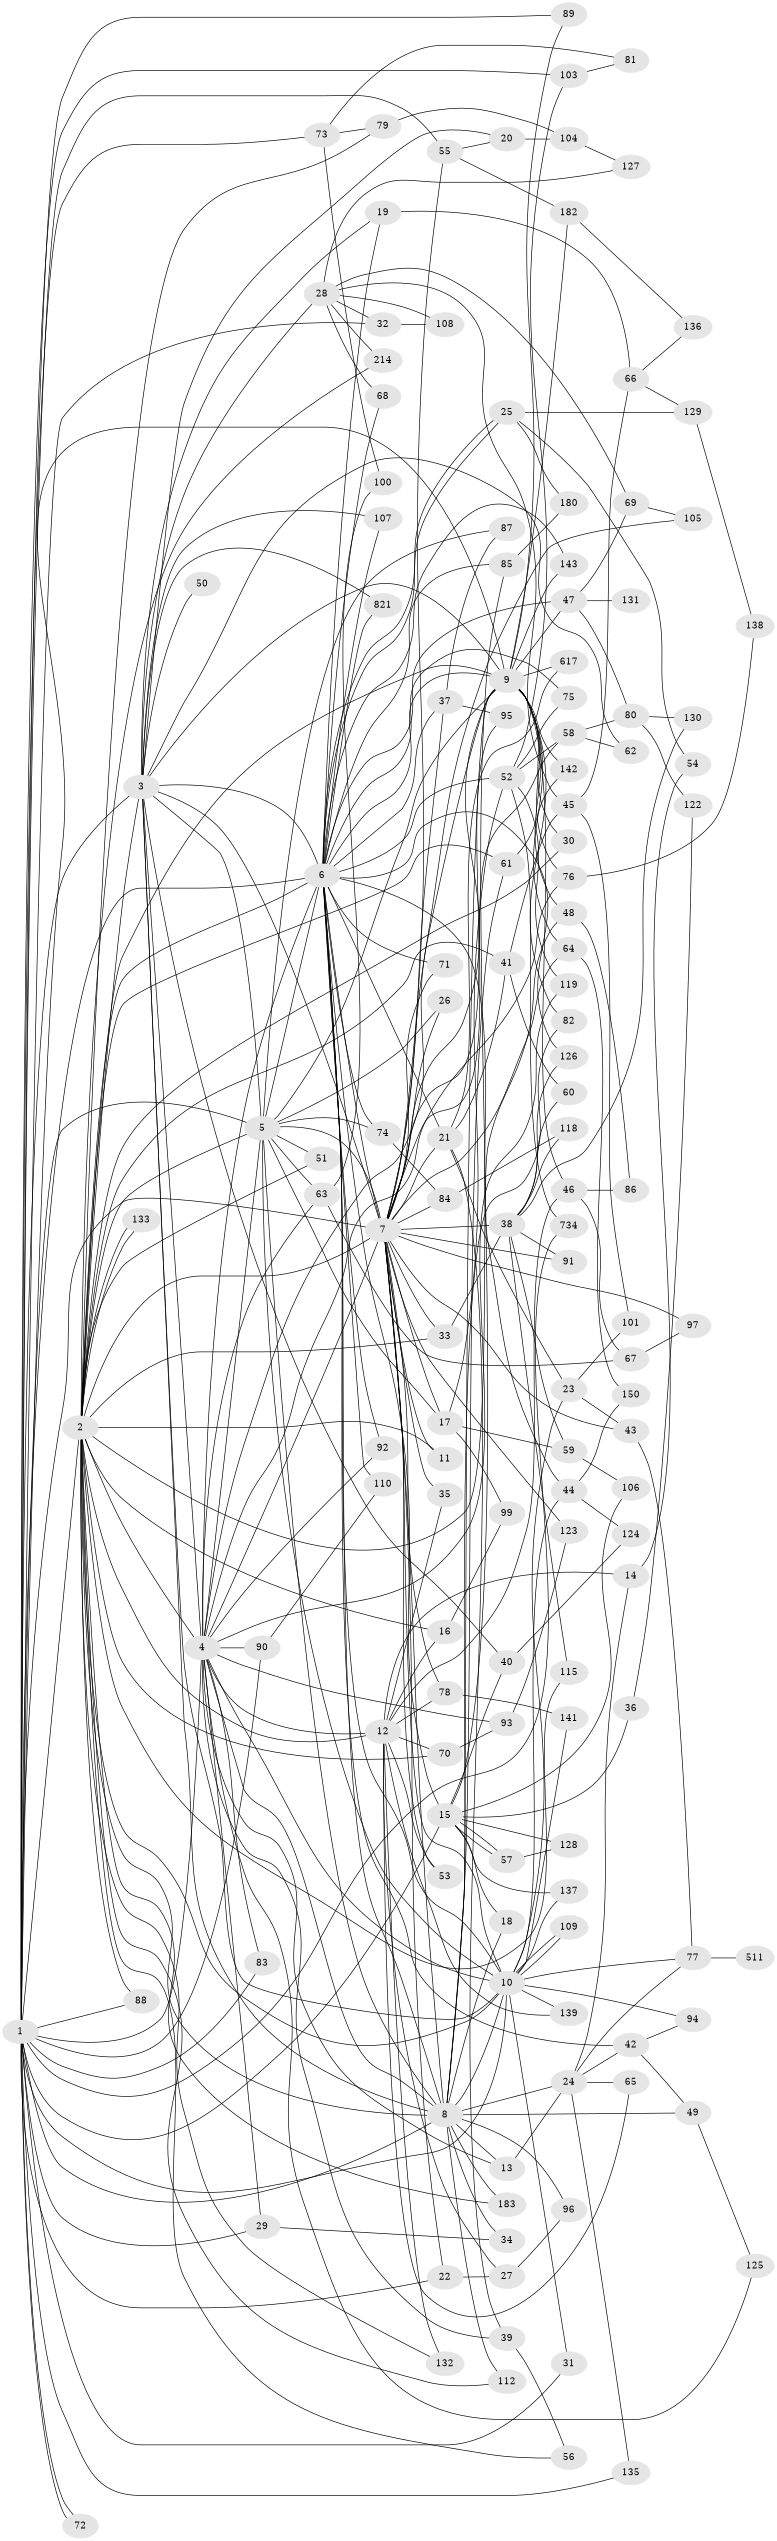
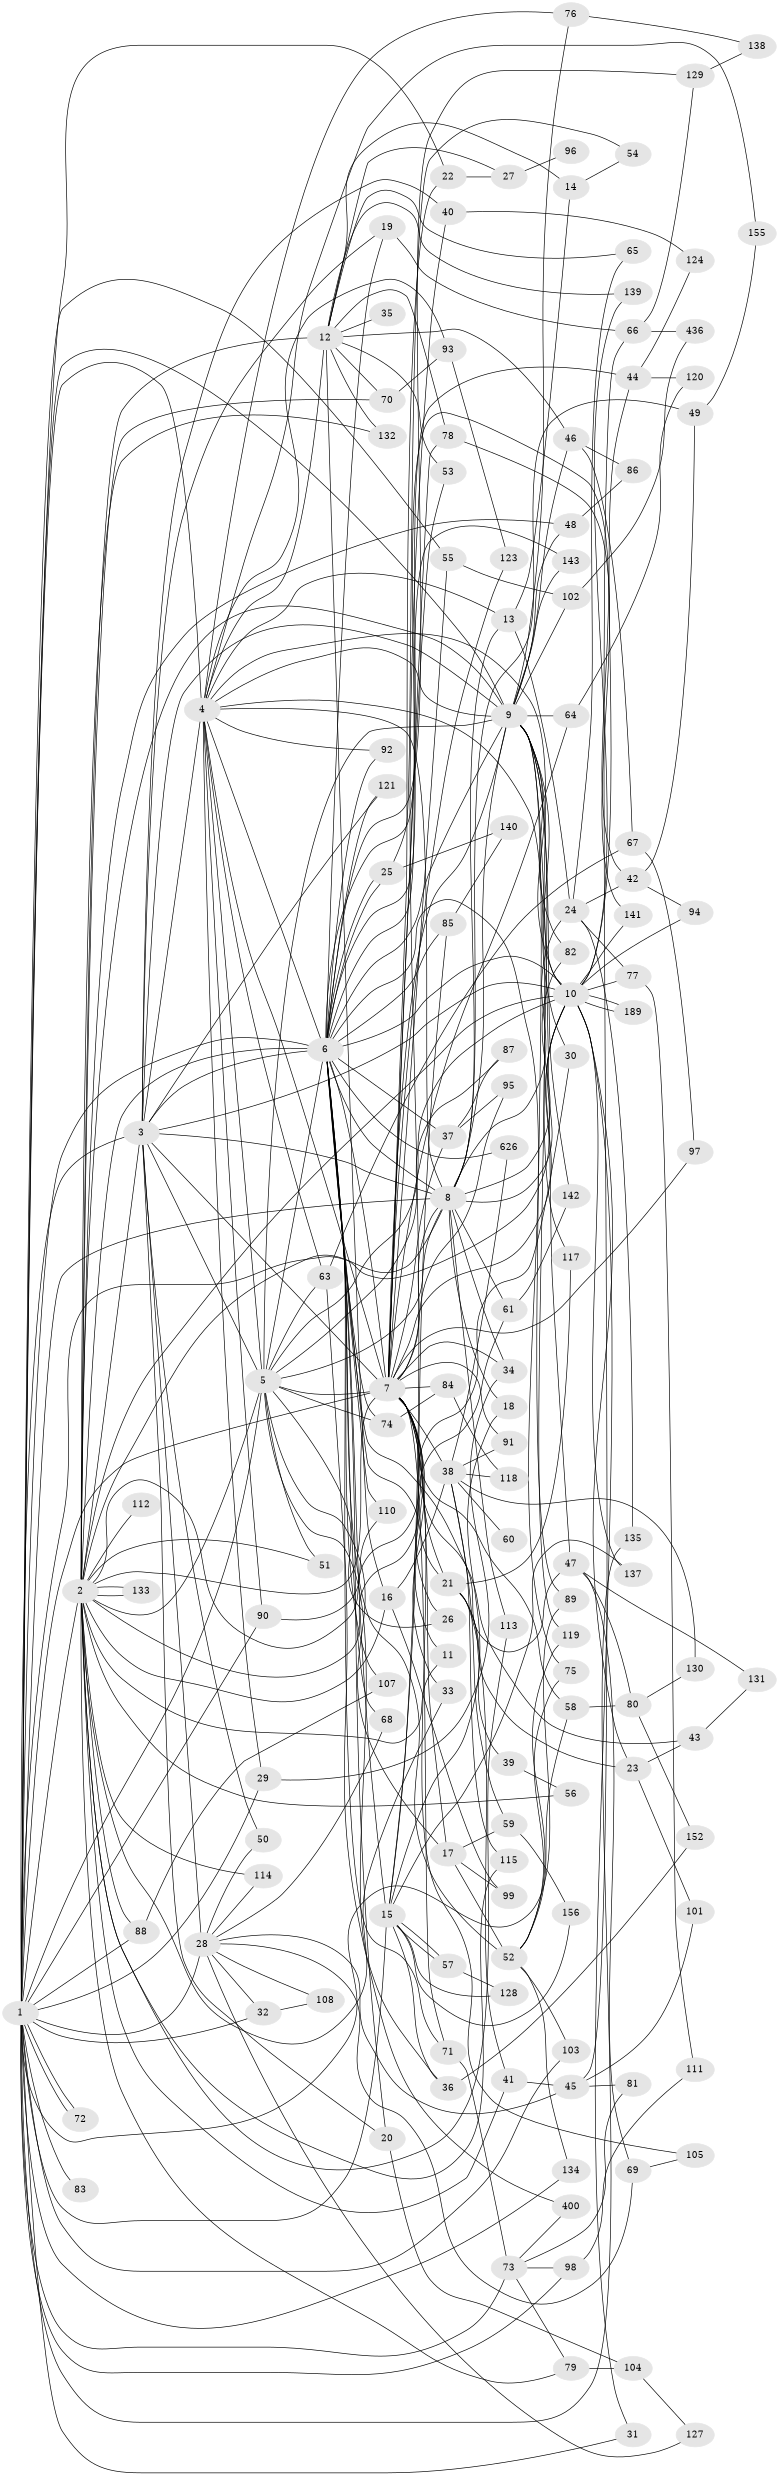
(601, 68) -> (602, 2086)
(476, 145) -> (358, 1728)
(569, 213) -> (571, 597)
(693, 327) -> (695, 331)
(383, 361) -> (263, 1876)
(599, 412) -> (425, 160)
(383, 483) -> (571, 2207)
(569, 504) -> (509, 828)
(169, 577) -> (230, 1777)
(383, 605) -> (387, 786)
(569, 662) -> (571, 1258)
(631, 752) -> none
(693, 806) -> (695, 1837)
none -> (541, 855)
(525, 1024) -> none
(569, 1057) -> (509, 1148)
(569, 1226) -> (571, 2171)
(476, 1281) -> (435, 1514)
(631, 1395) -> (695, 378)
(412, 1415) -> (442, 1342)
(631, 1488) -> (571, 1913)
(132, 1542) -> none
(677, 1692) -> (726, 1709)
none -> (365, 1748)
(234, 1813) -> none
(605, 1830) -> (548, 416)
none -> (226, 1889)
(569, 1927) -> (633, 1013)
(755, 1958) -> (695, 2070)
(297, 2005) -> none
none -> (137, 2031)
(519, 2145) -> none
none -> (486, 2158)
(507, 2205) -> (509, 1627)
(464, 2251) -> none
(755, 2266) -> (757, 234)
none -> (571, 2268)
